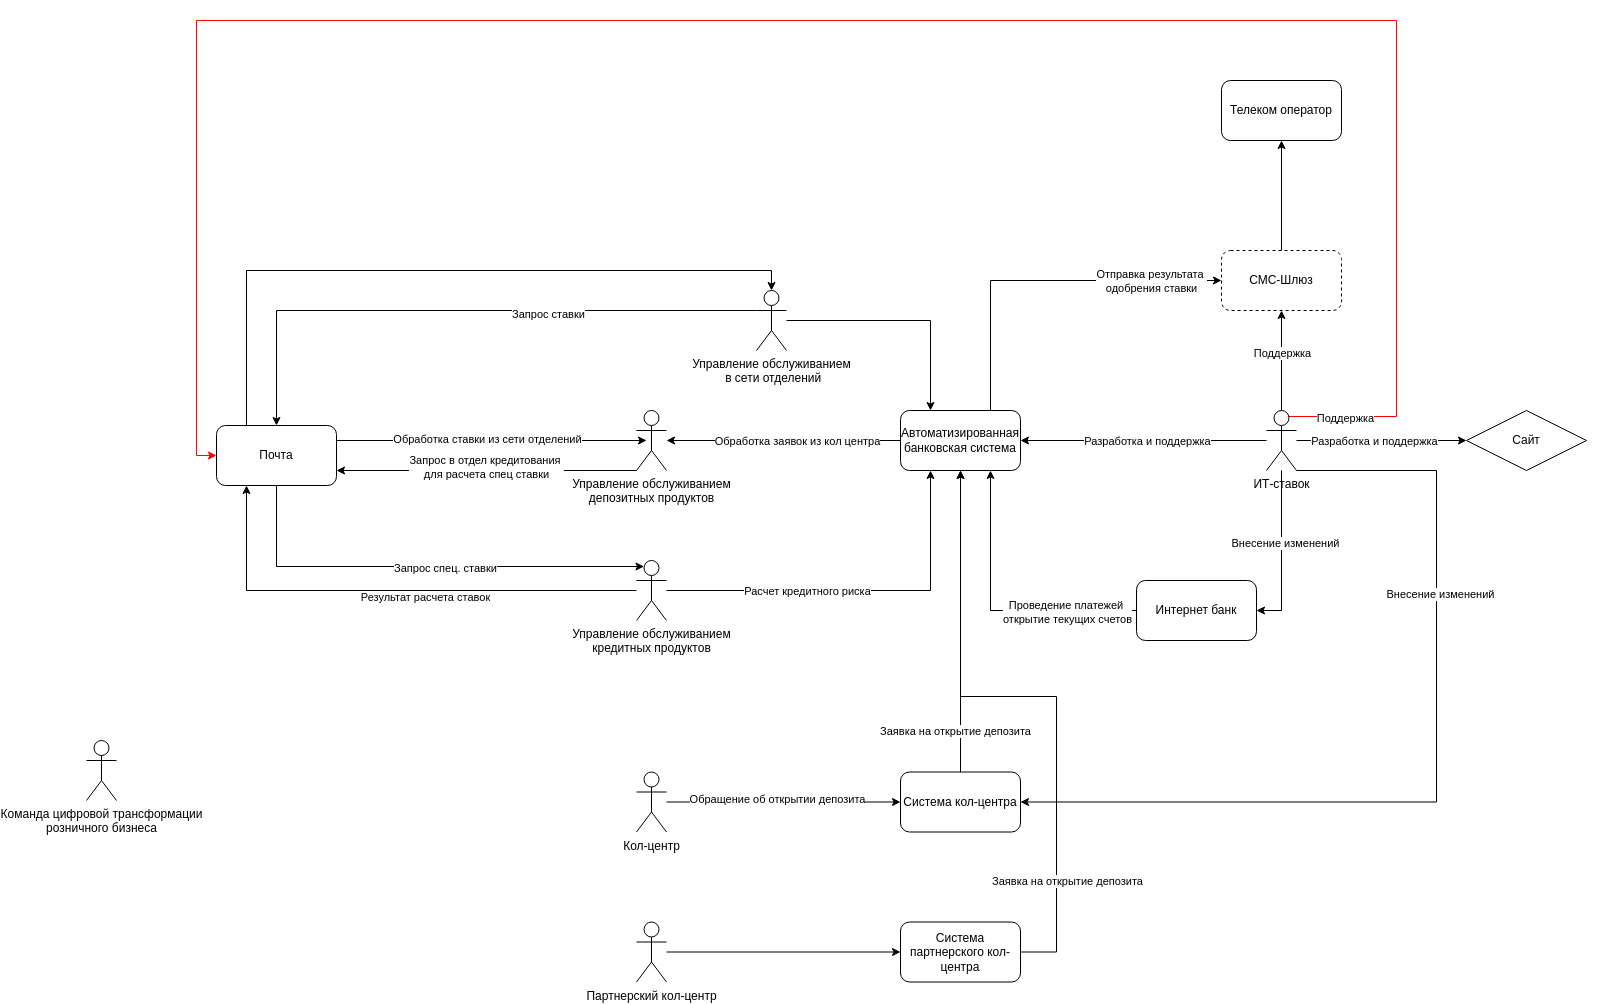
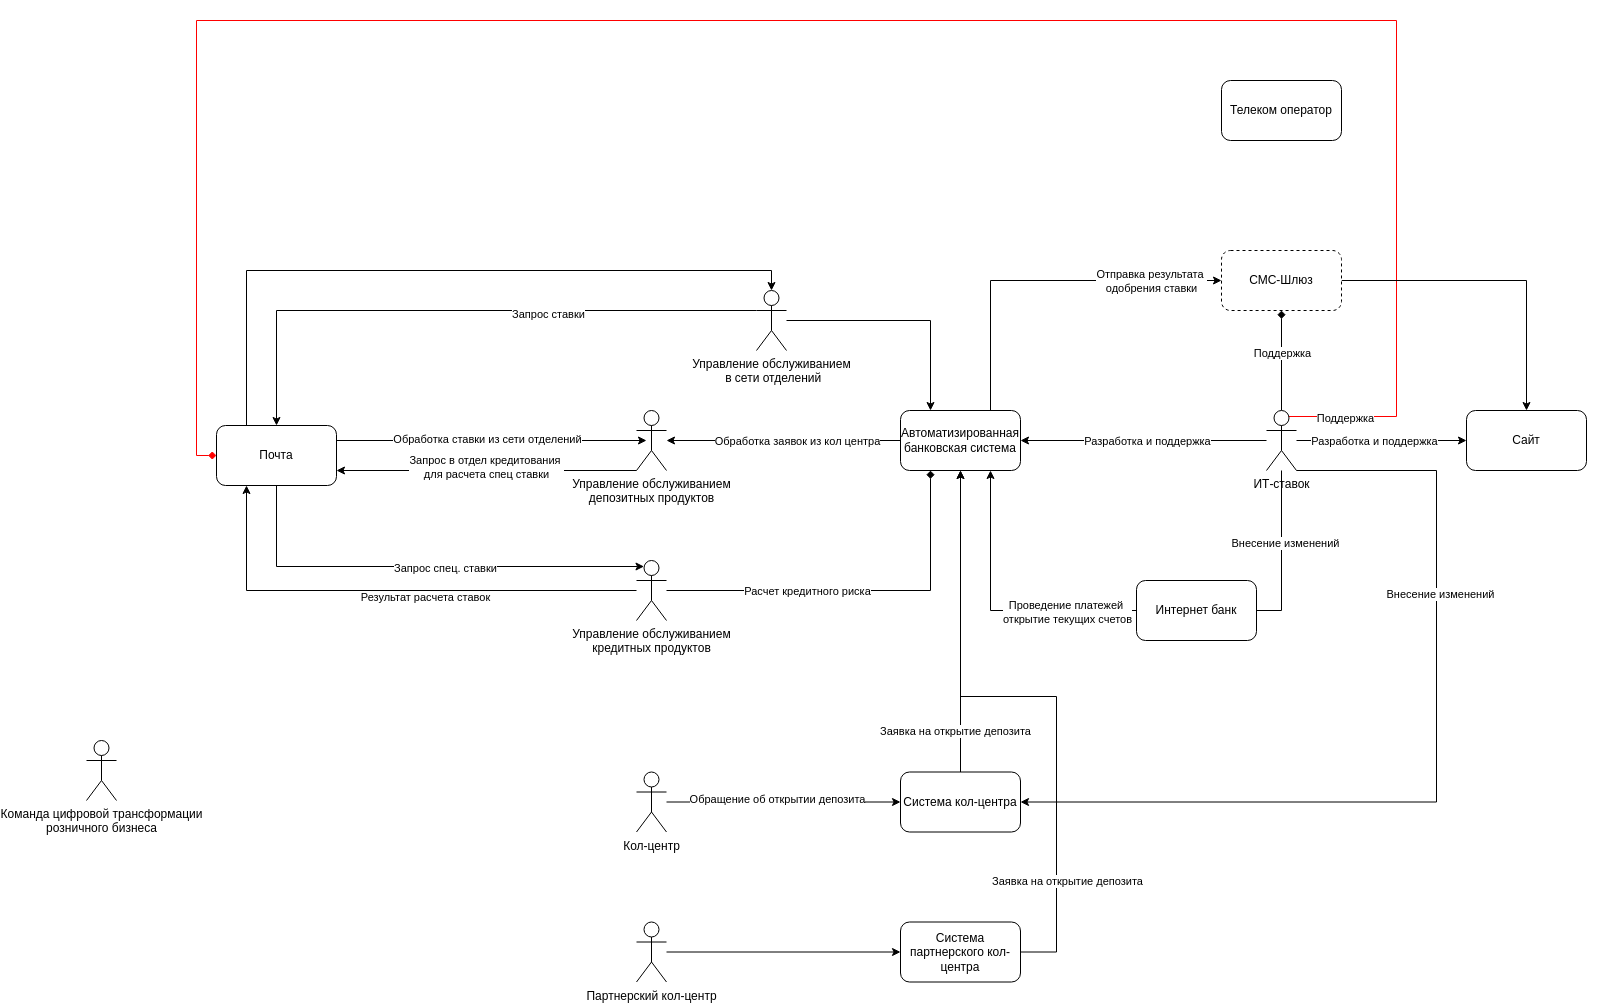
(1282, 199) -> (1496, 281)
(1282, 319) -> (1282, 319)
(1527, 441) -> (1527, 441)
(208, 456) -> (207, 456)
(931, 478) -> (931, 479)
(1264, 611) -> (1262, 611)
